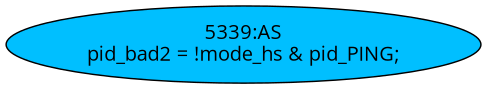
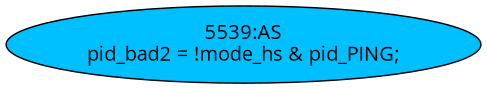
(244, 45) -> (244, 45)
